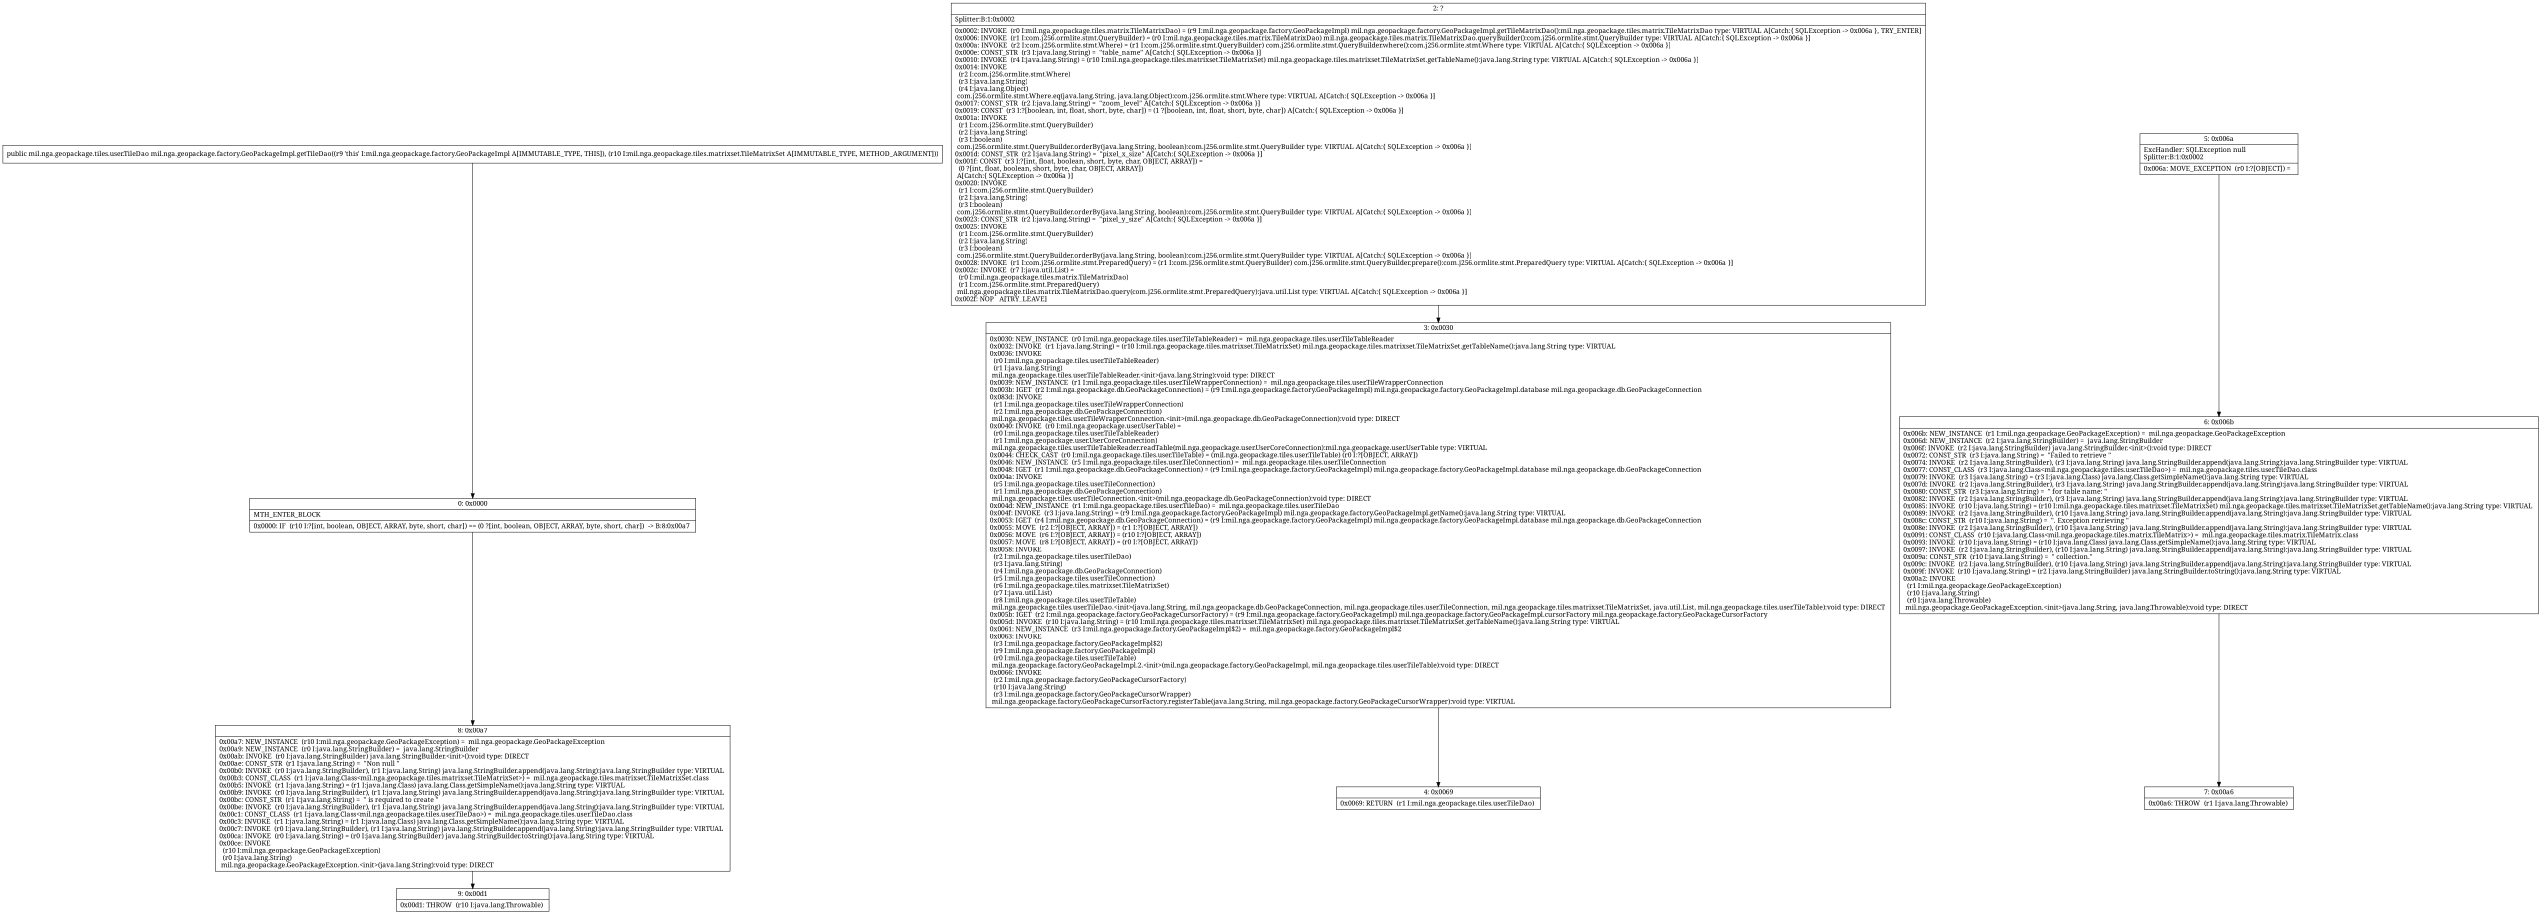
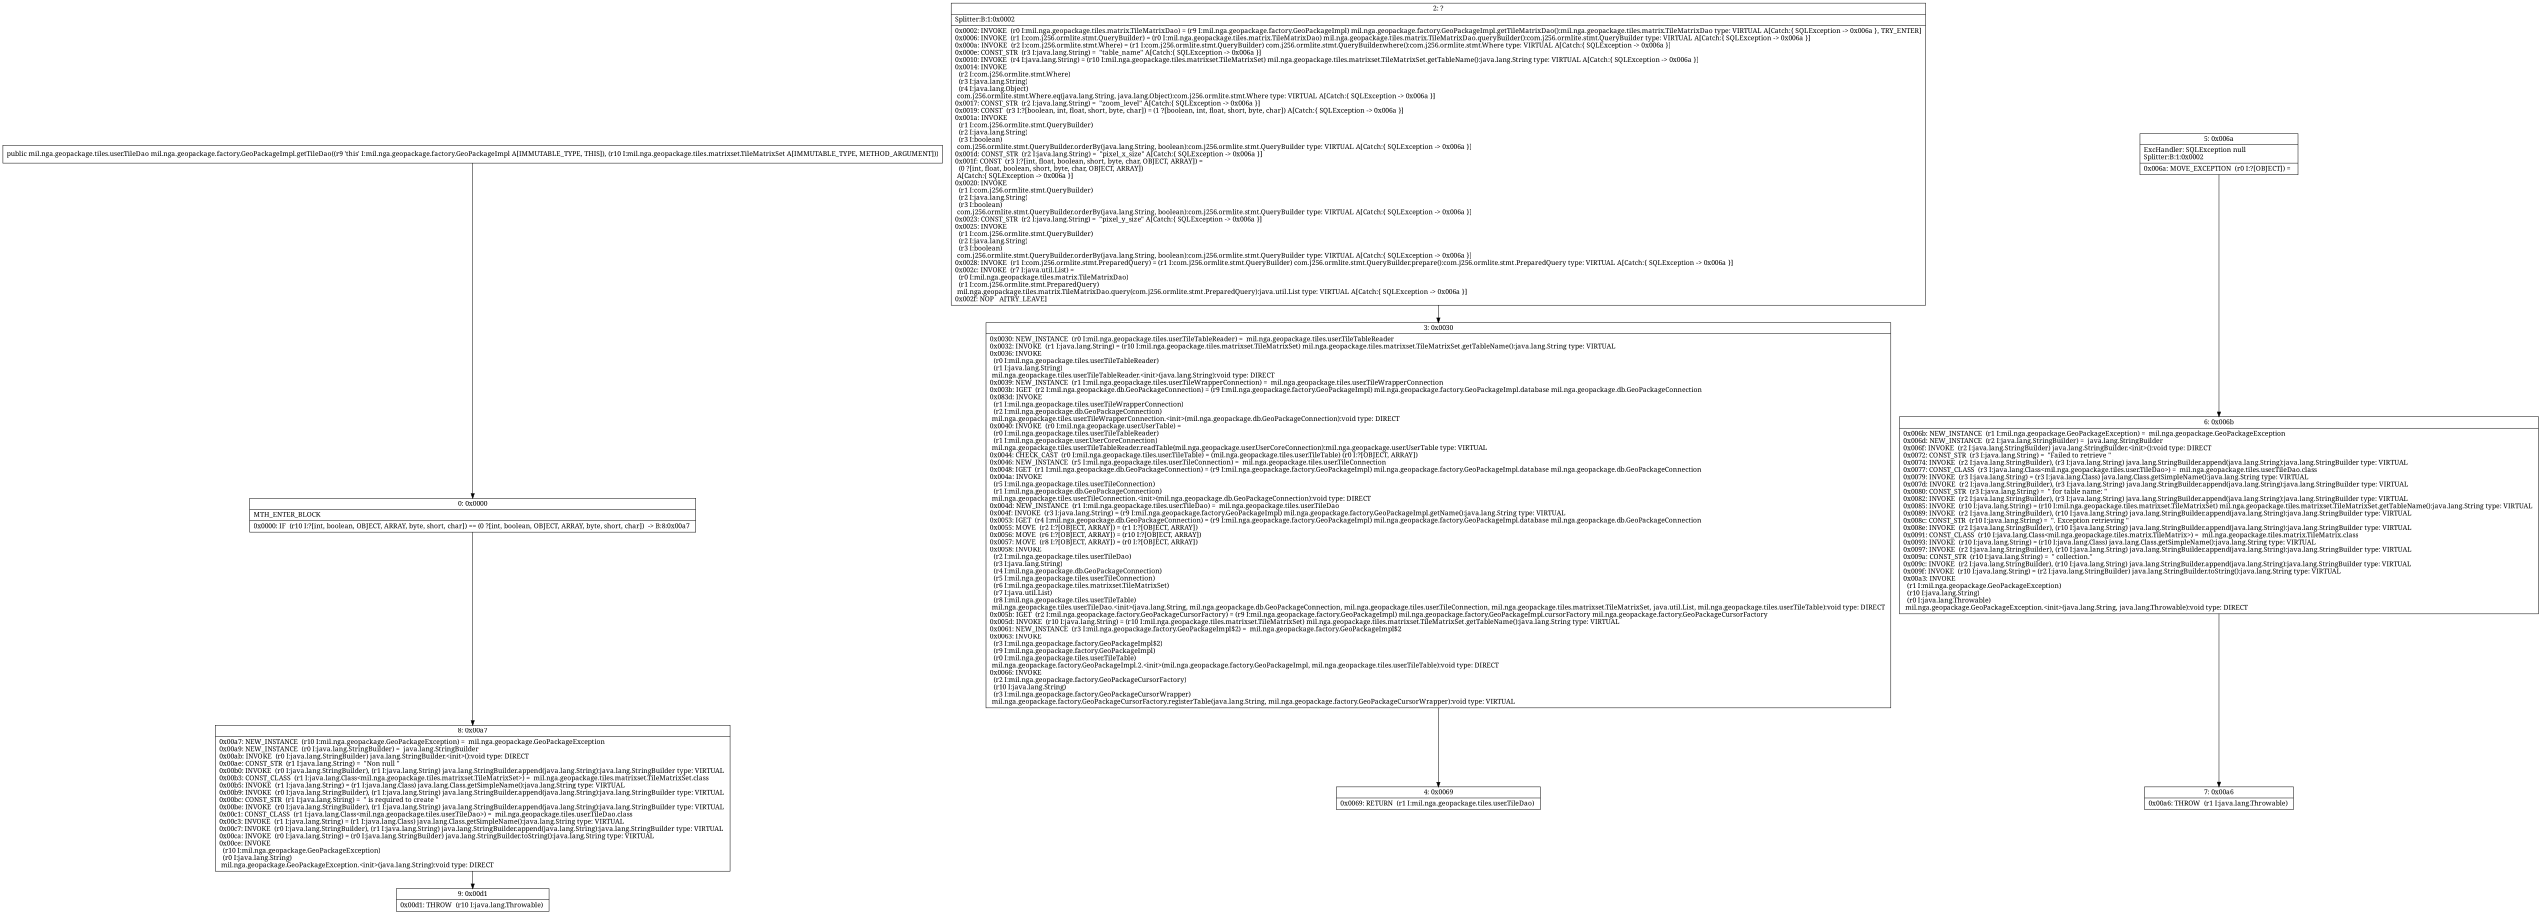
(1931, 579) -> (1931, 579)
